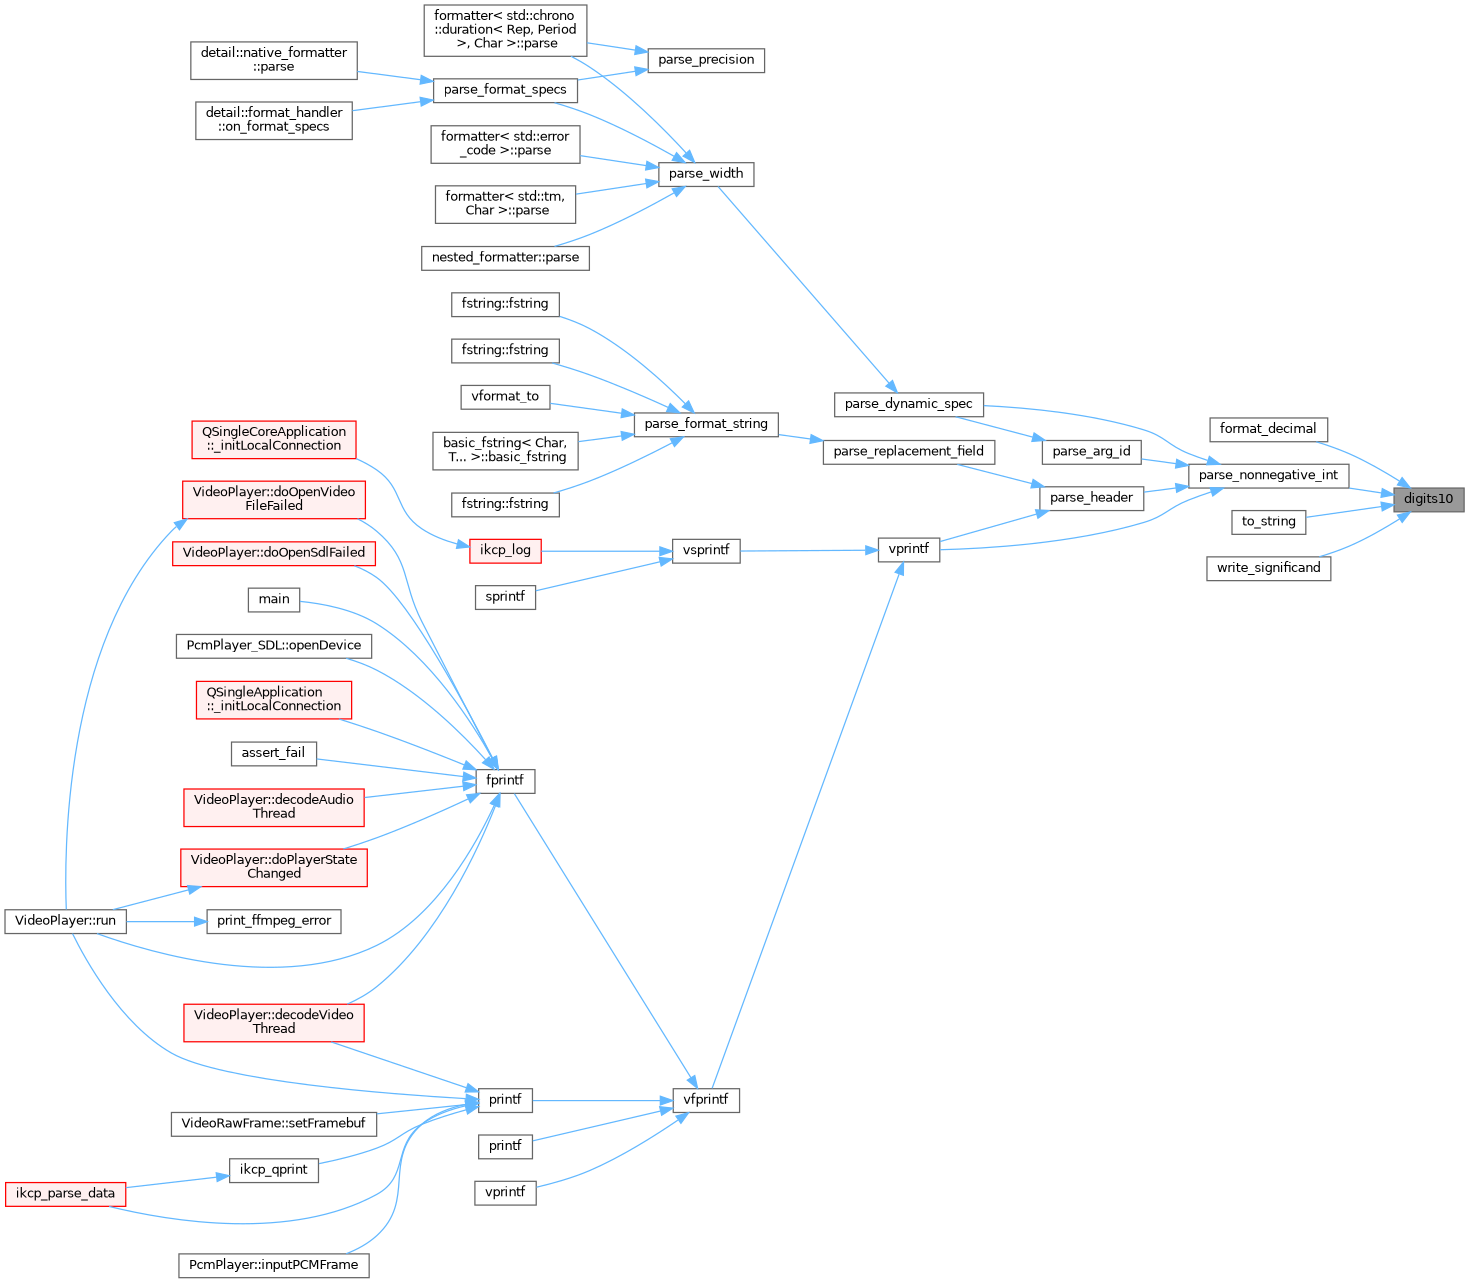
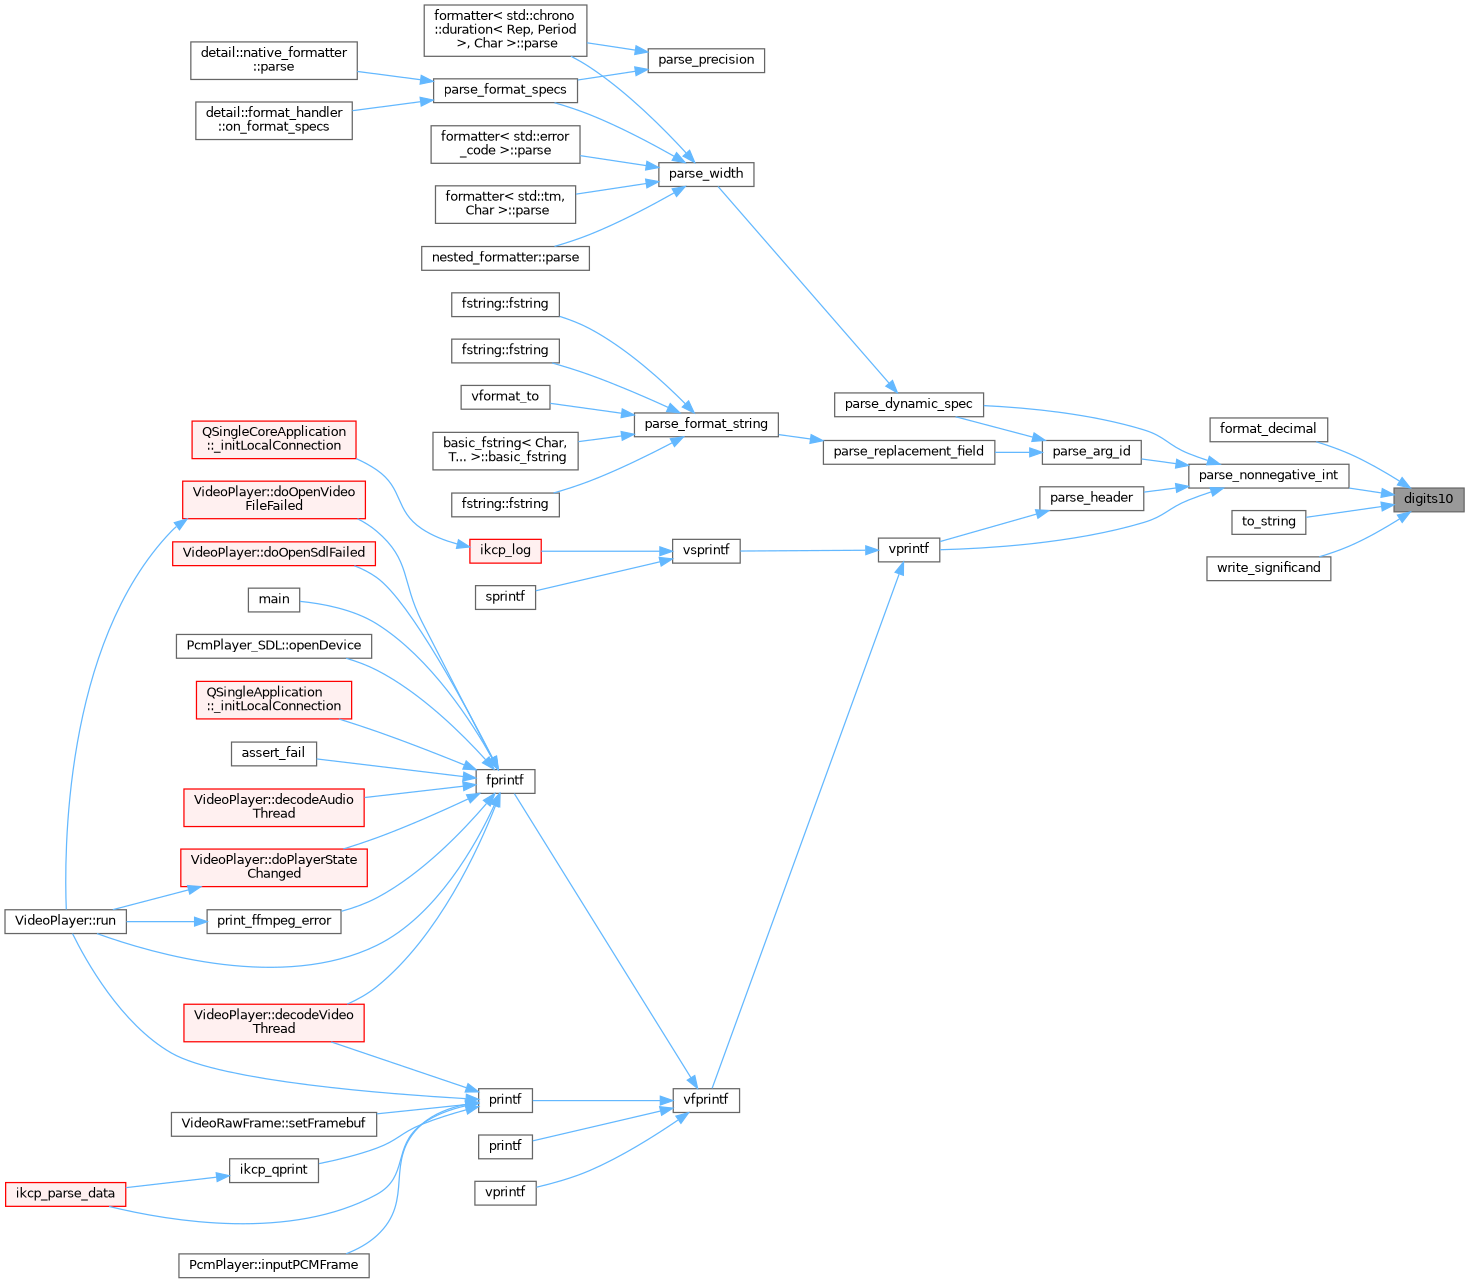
(995, 474) -> (1012, 452)
none -> (421, 868)
